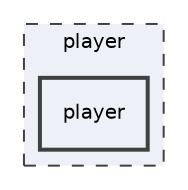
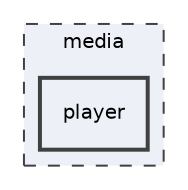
(94, 43) -> (94, 43)
